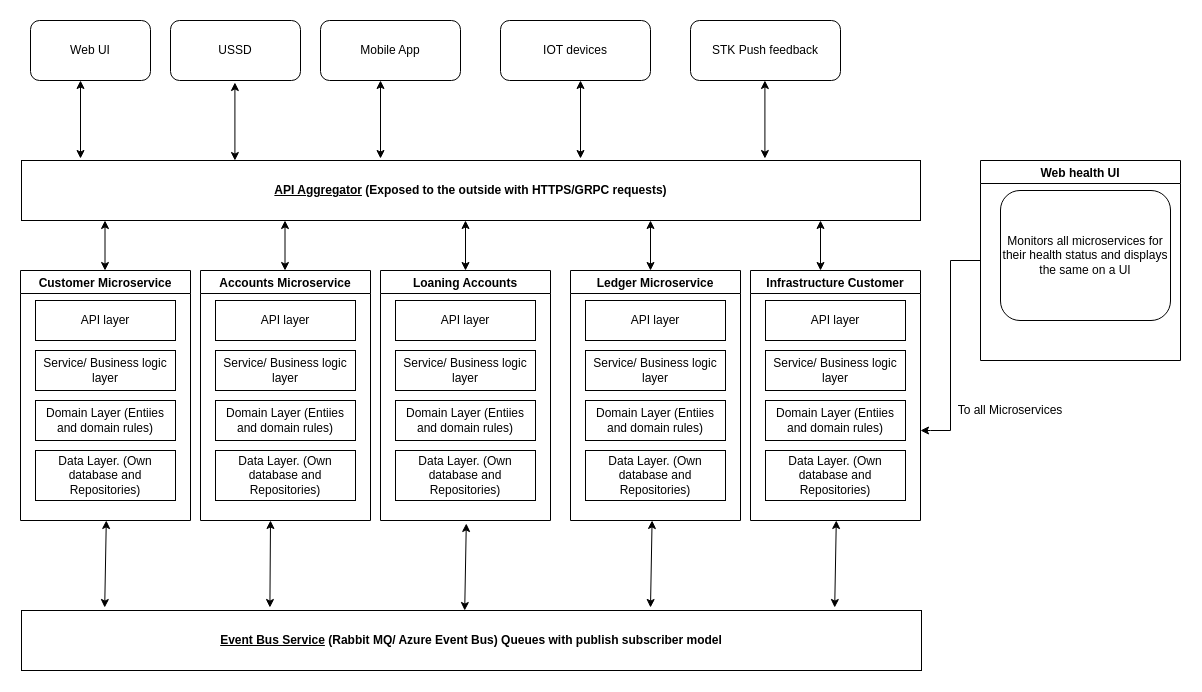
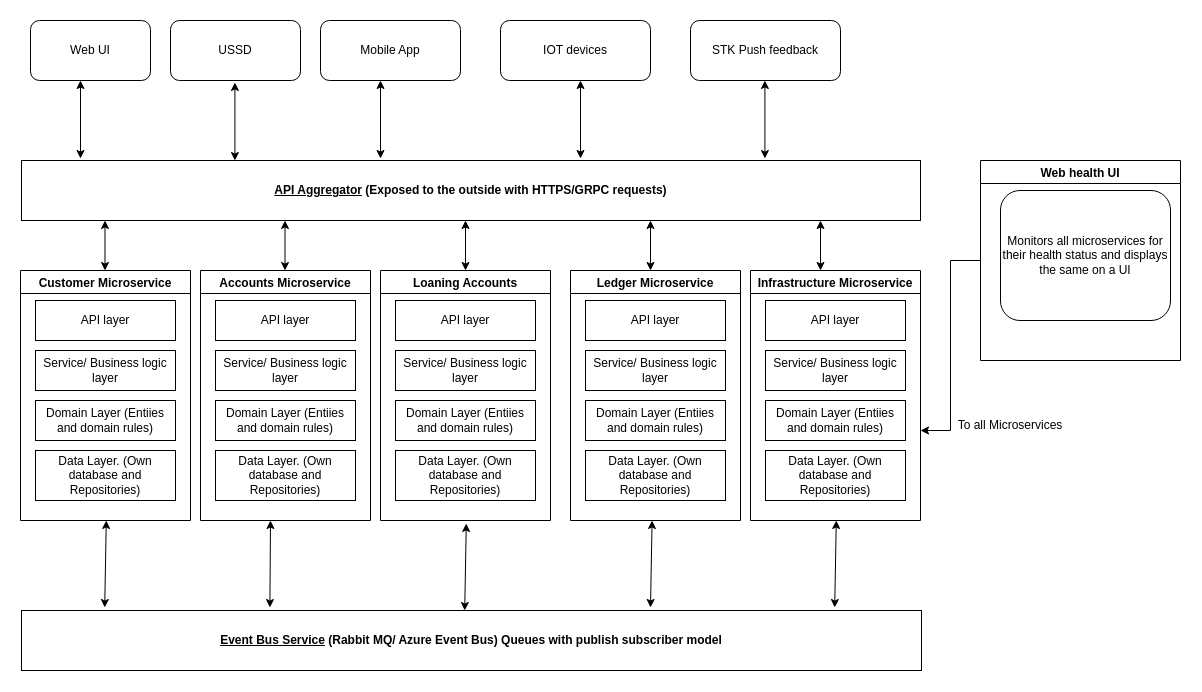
(835, 283) -> (835, 283)
(1011, 411) -> (1011, 426)
